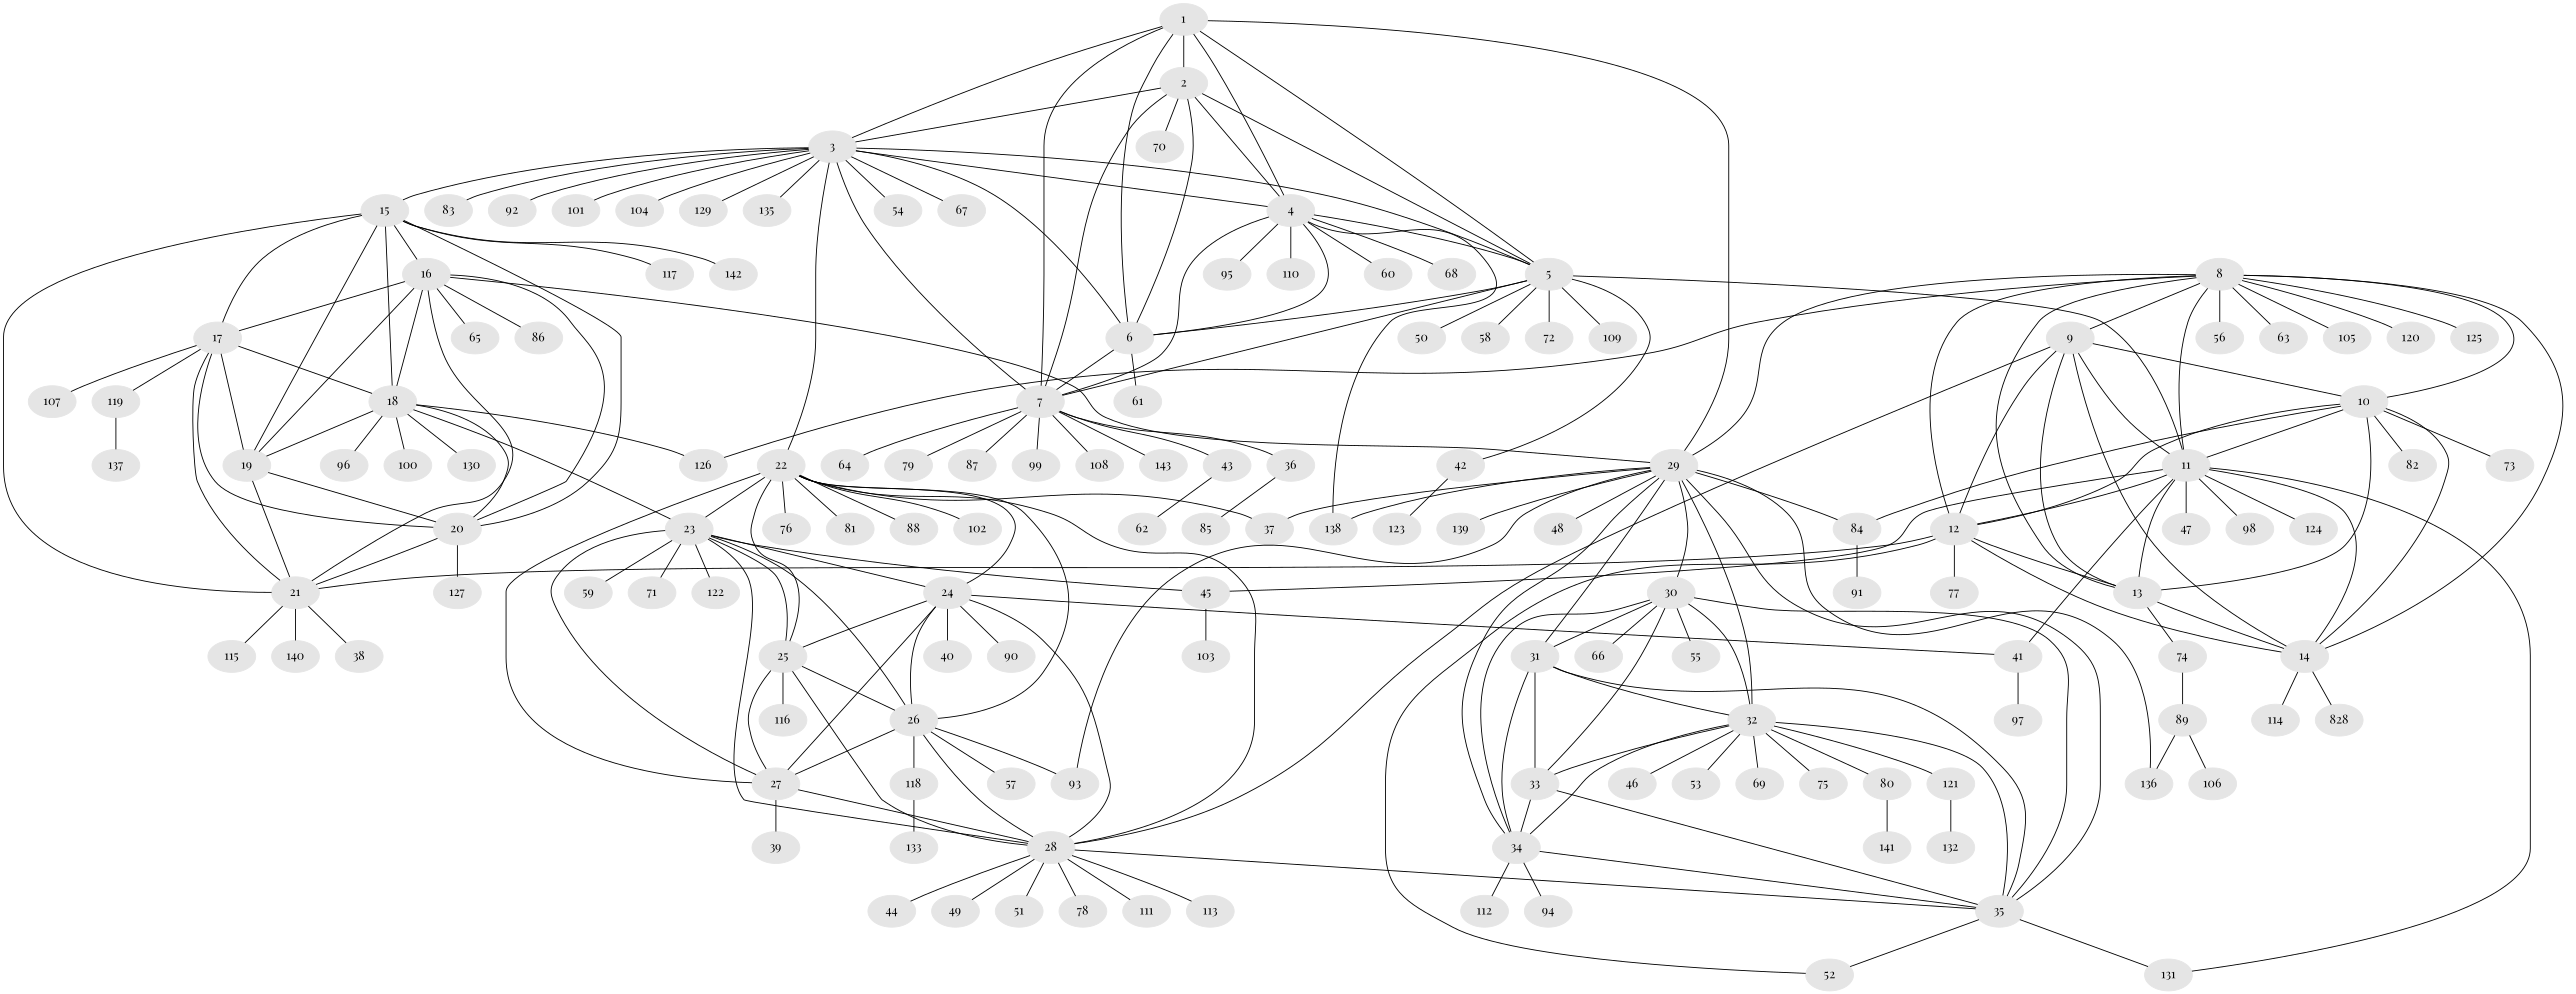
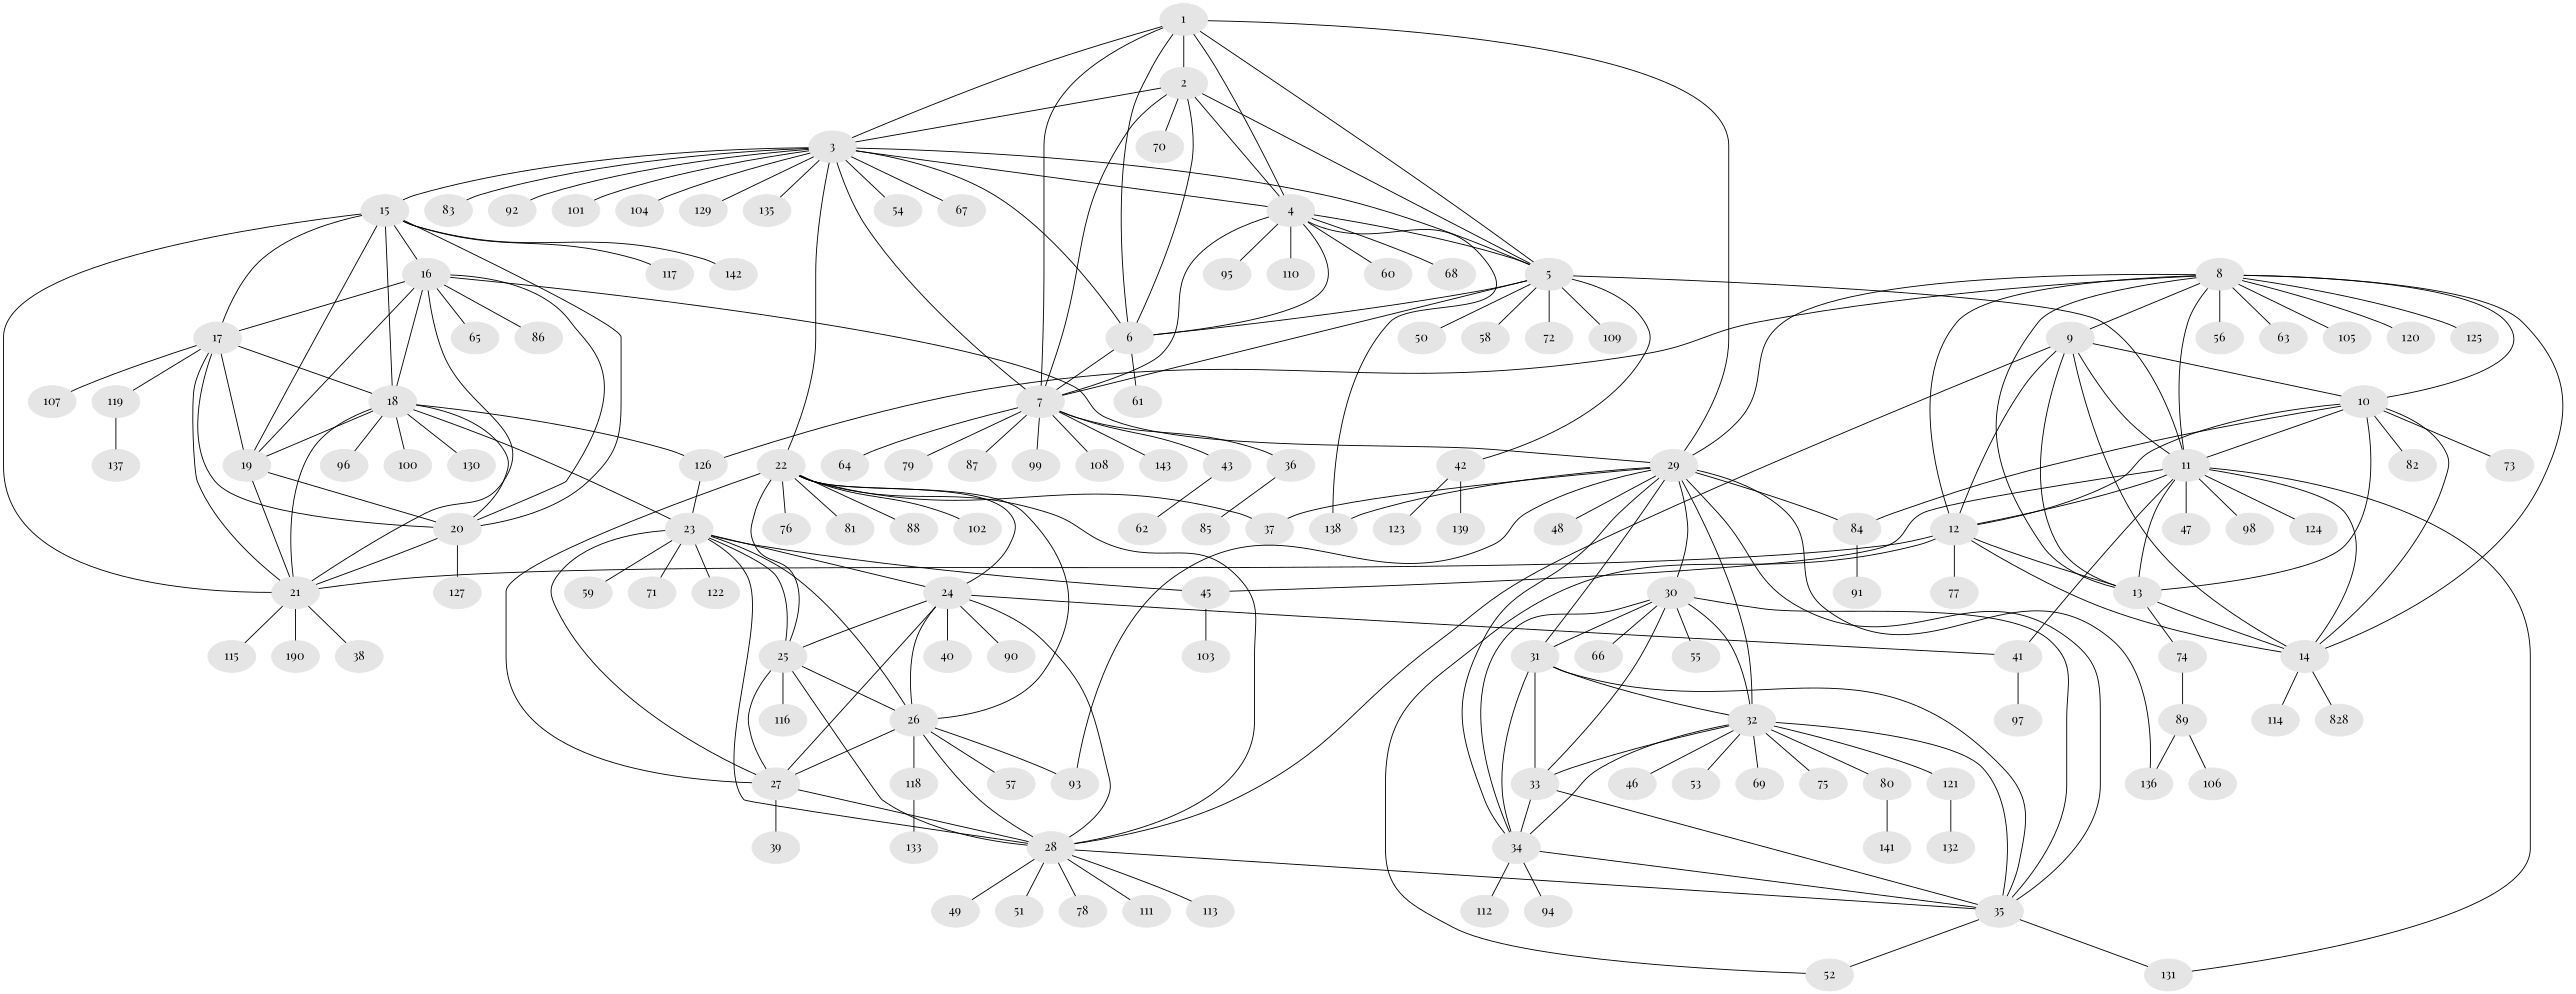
none -> (300, 476)
(735, 497) -> (695, 503)
(1539, 500) -> (1461, 497)
(295, 656) -> (295, 656)
(892, 911) -> none
